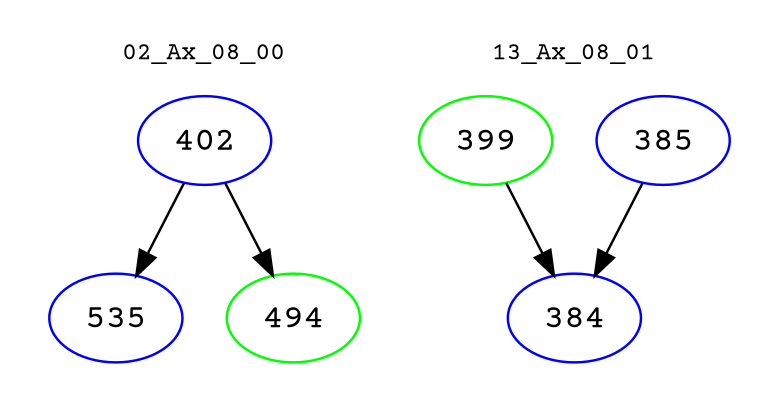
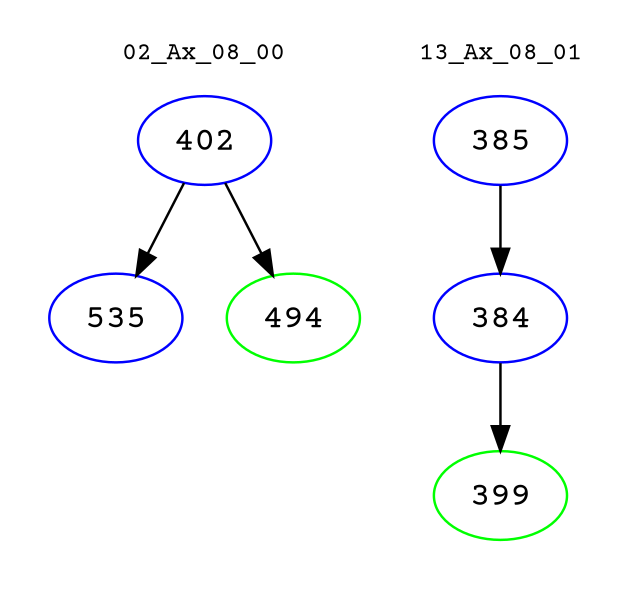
(524, 218) -> (500, 395)
